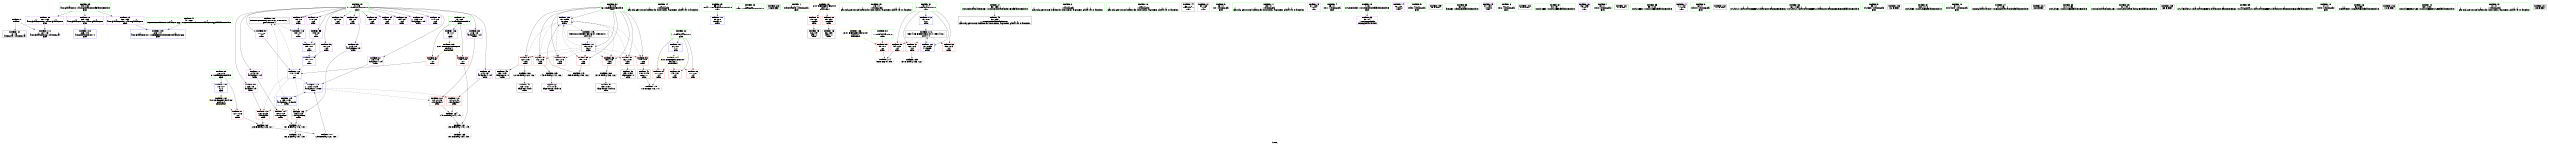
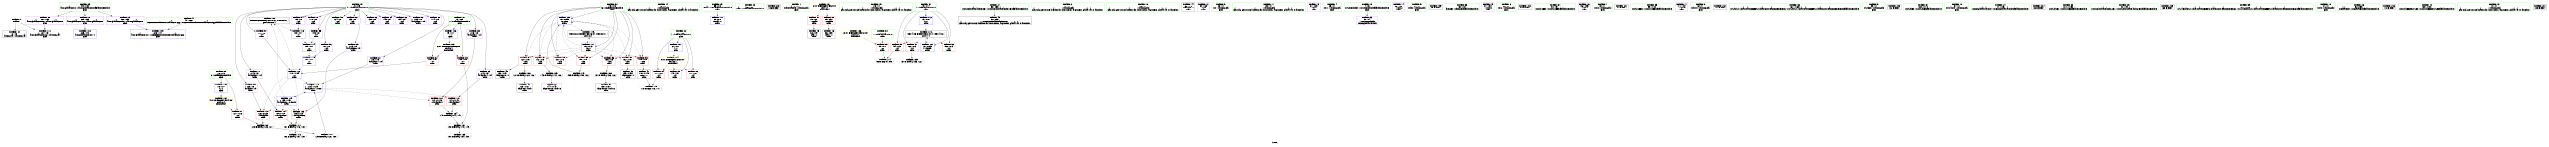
(338, 21) -> (338, 21)
(294, 77) -> (294, 77)
